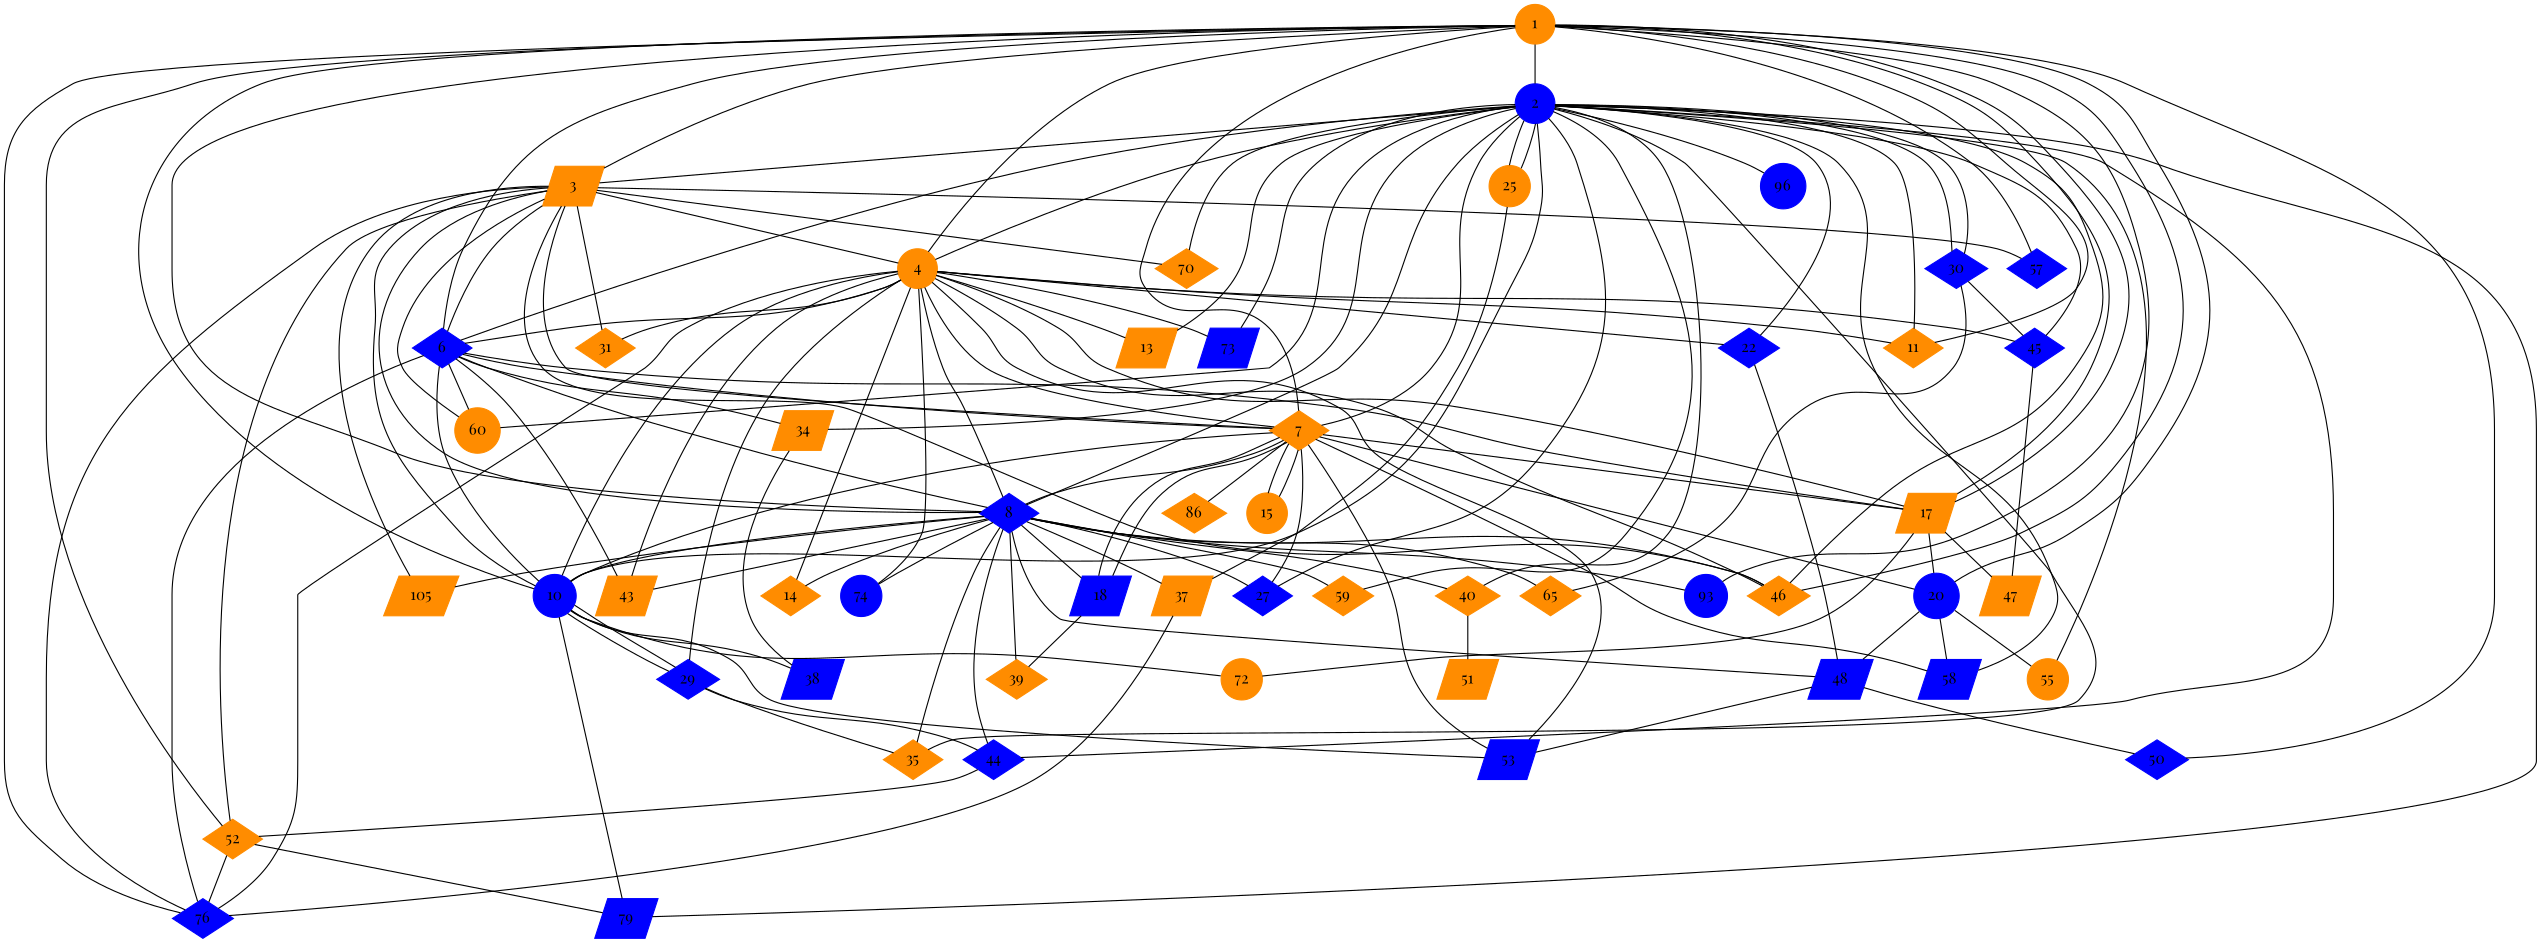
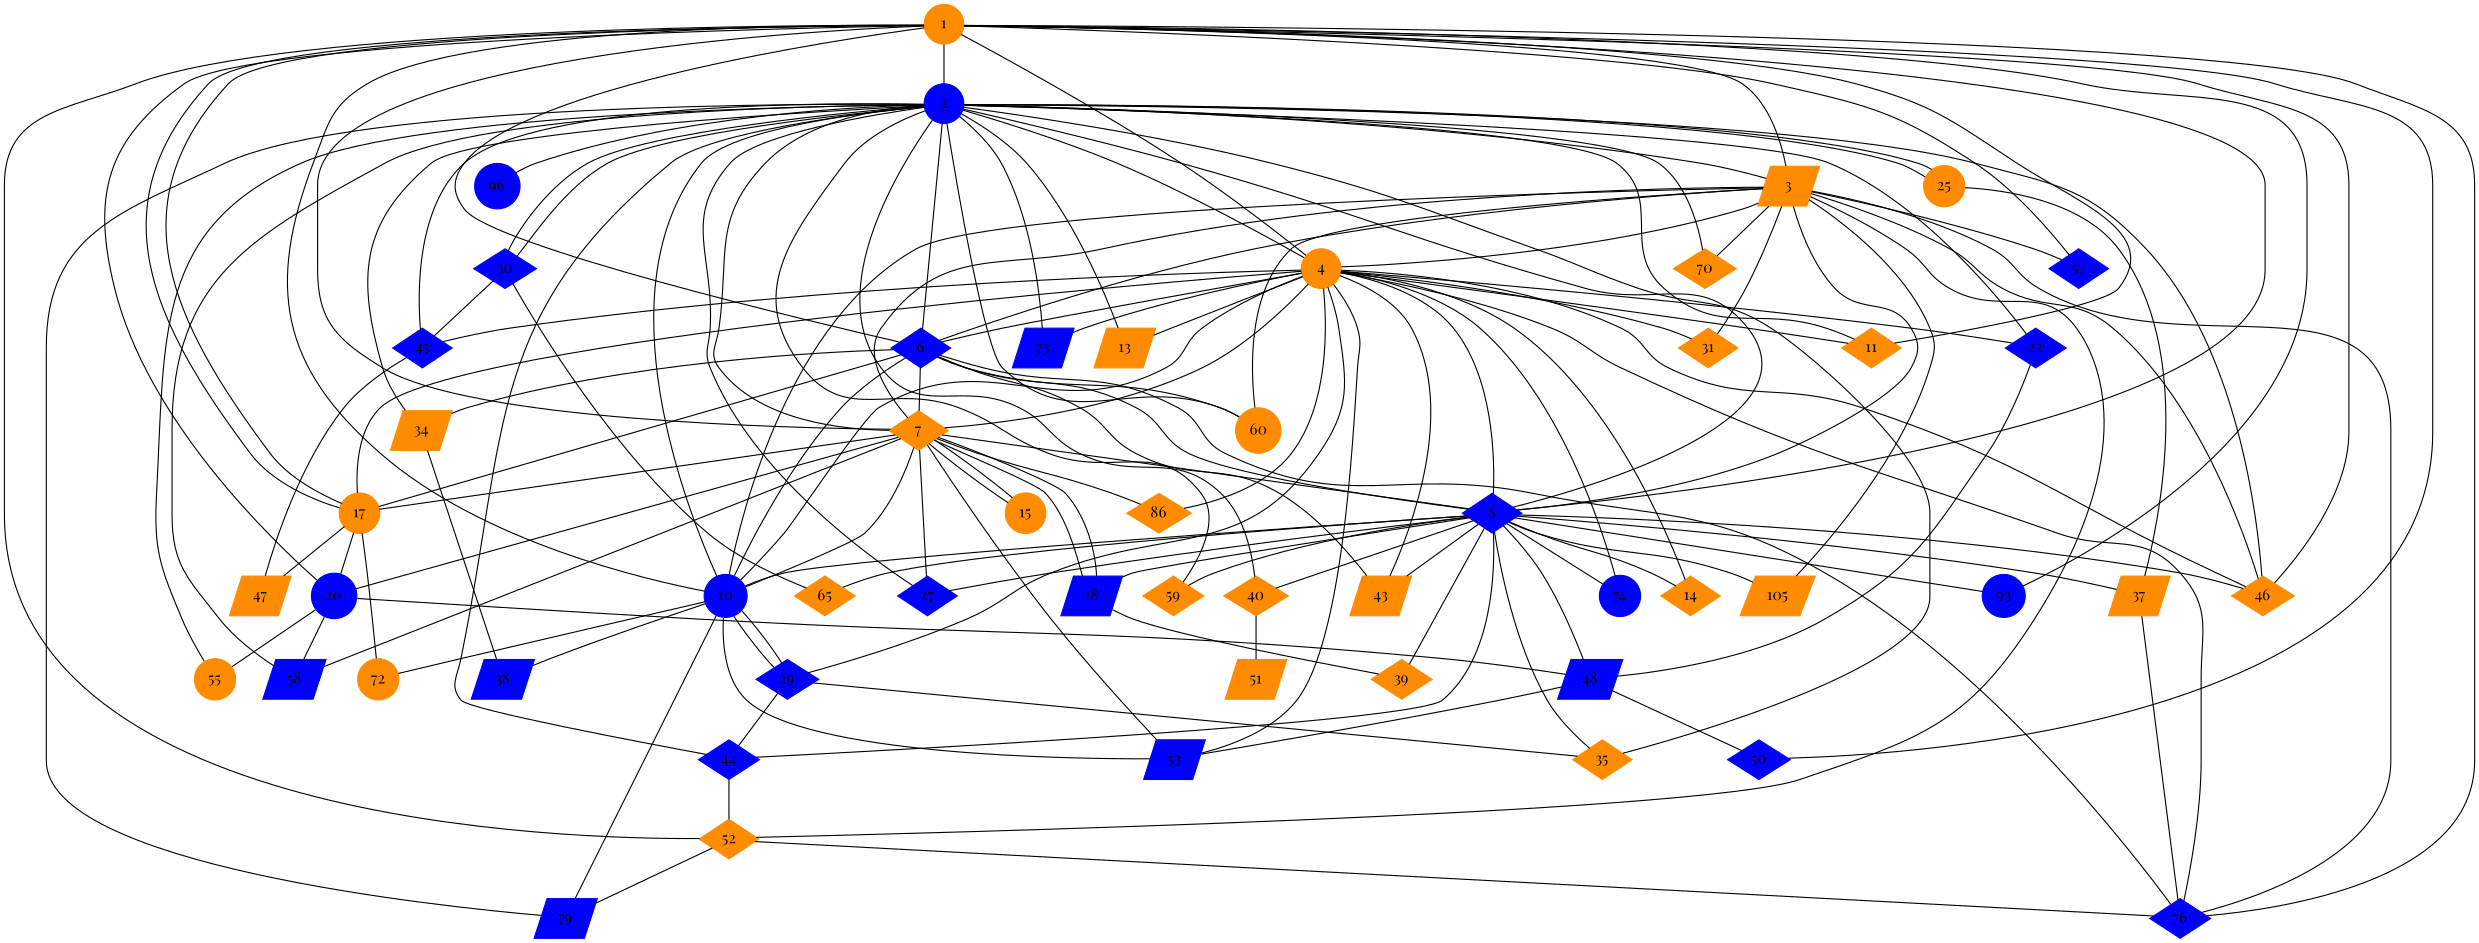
none -> (1304, 433)
(1927, 513) -> (360, 513)
